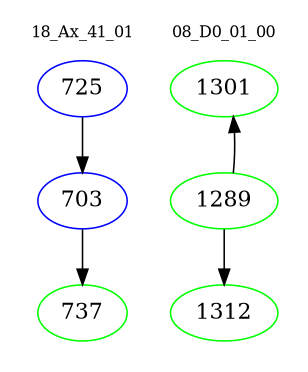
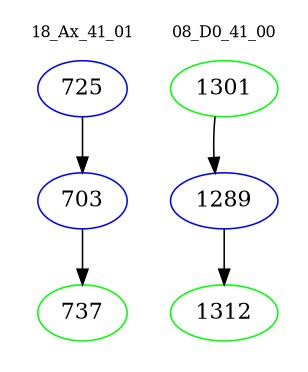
(224, 33) -> (224, 33)
(235, 153) -> (214, 137)
(224, 201) -> (224, 201)
